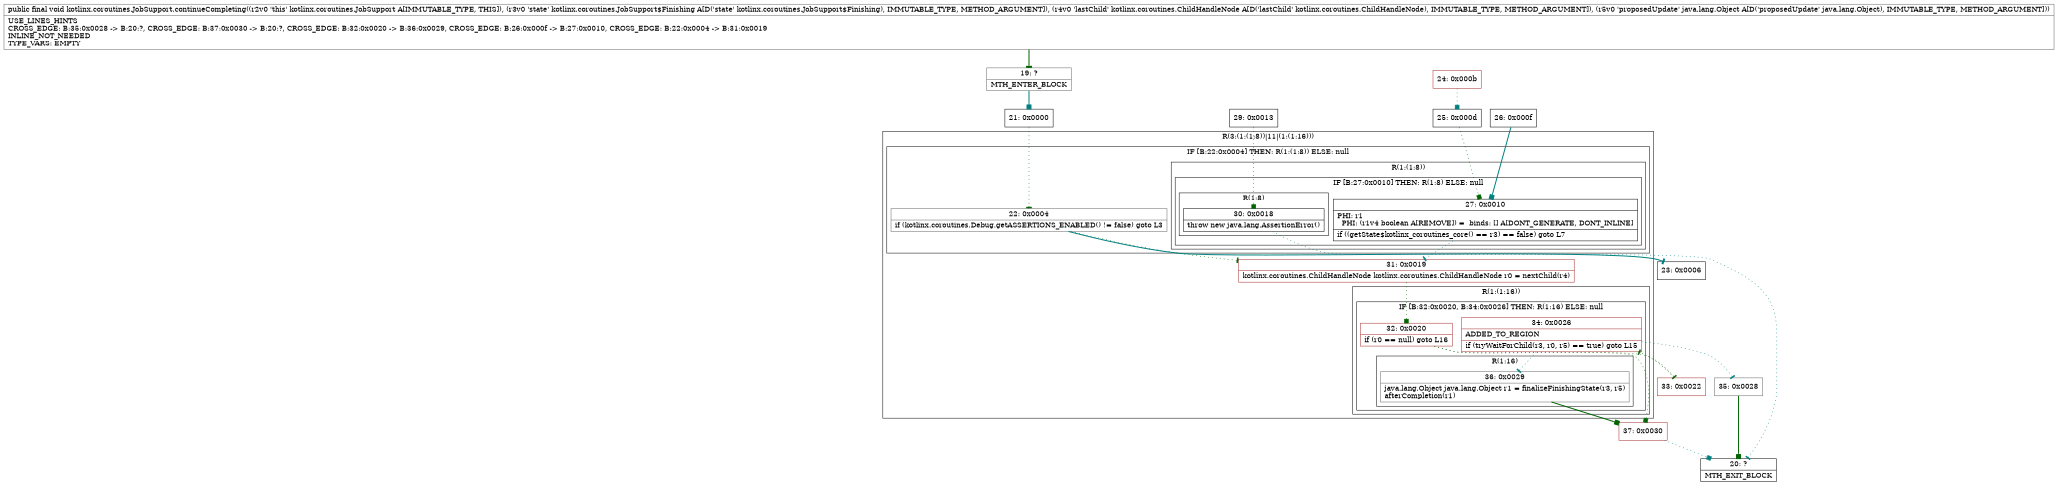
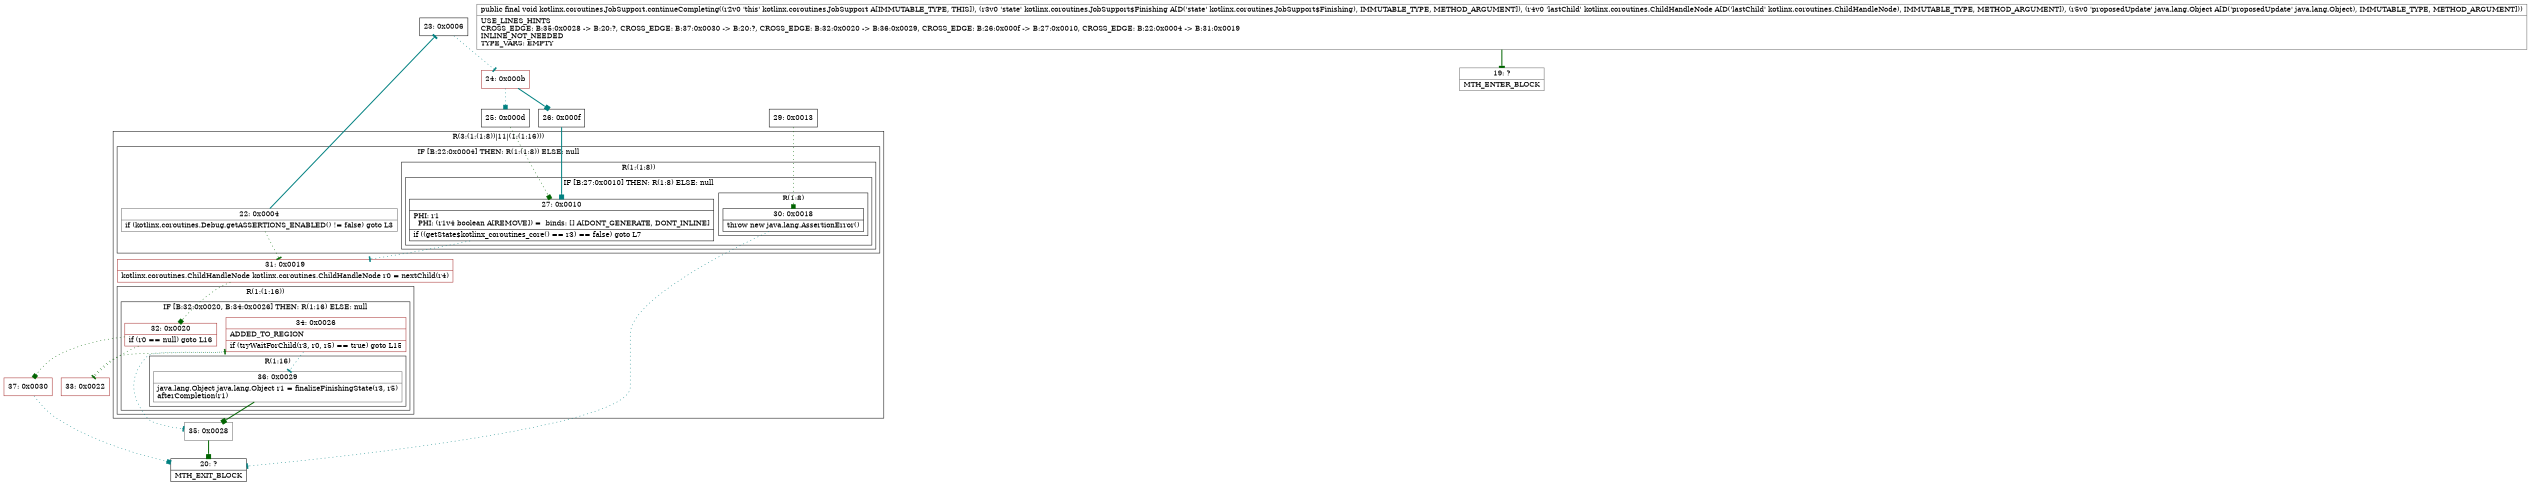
none -> (474, 52)
none -> (531, 97)
(1029, 118) -> none
(1583, 412) -> (240, 411)
